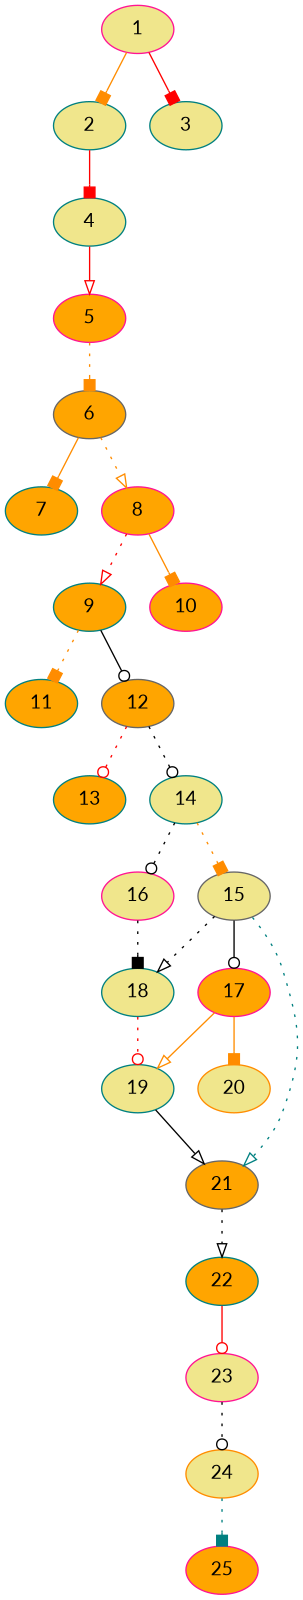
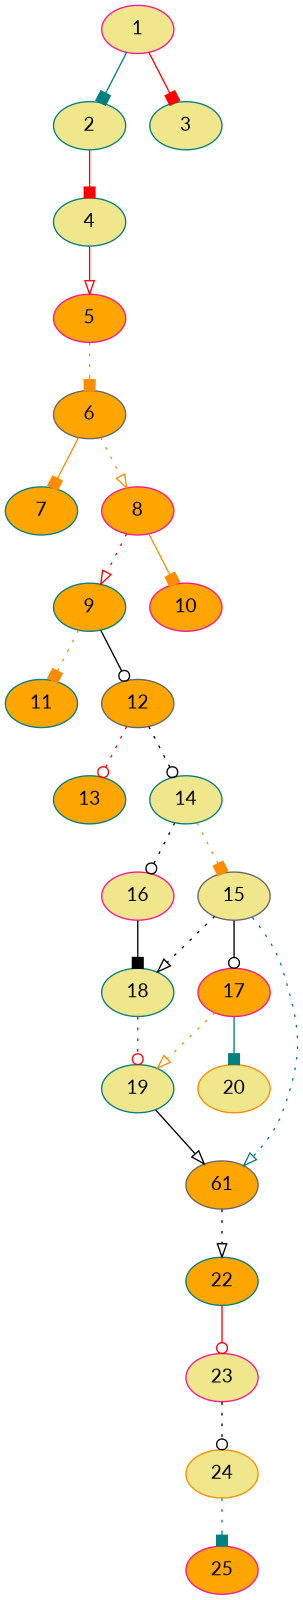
(117, 72) -> (117, 72)
(138, 938) -> (138, 938)
(234, 1034) -> (234, 1034)
(191, 1036) -> (191, 1036)
(222, 1185) -> (222, 1185)
